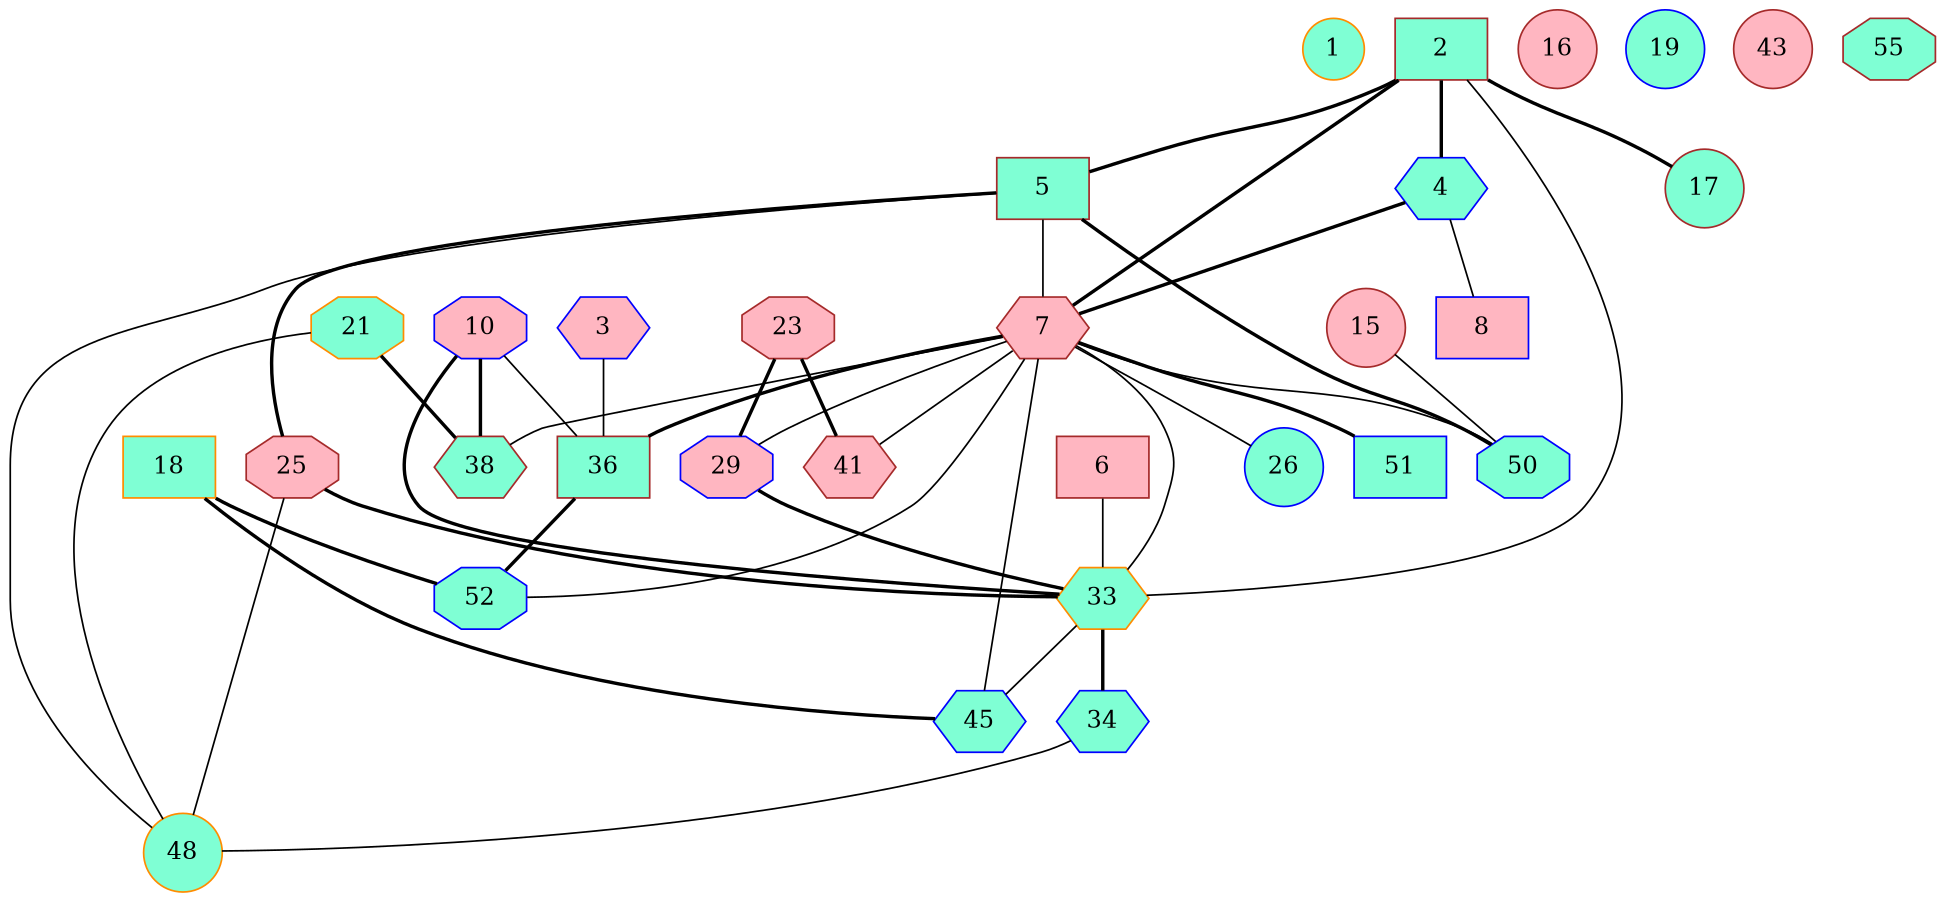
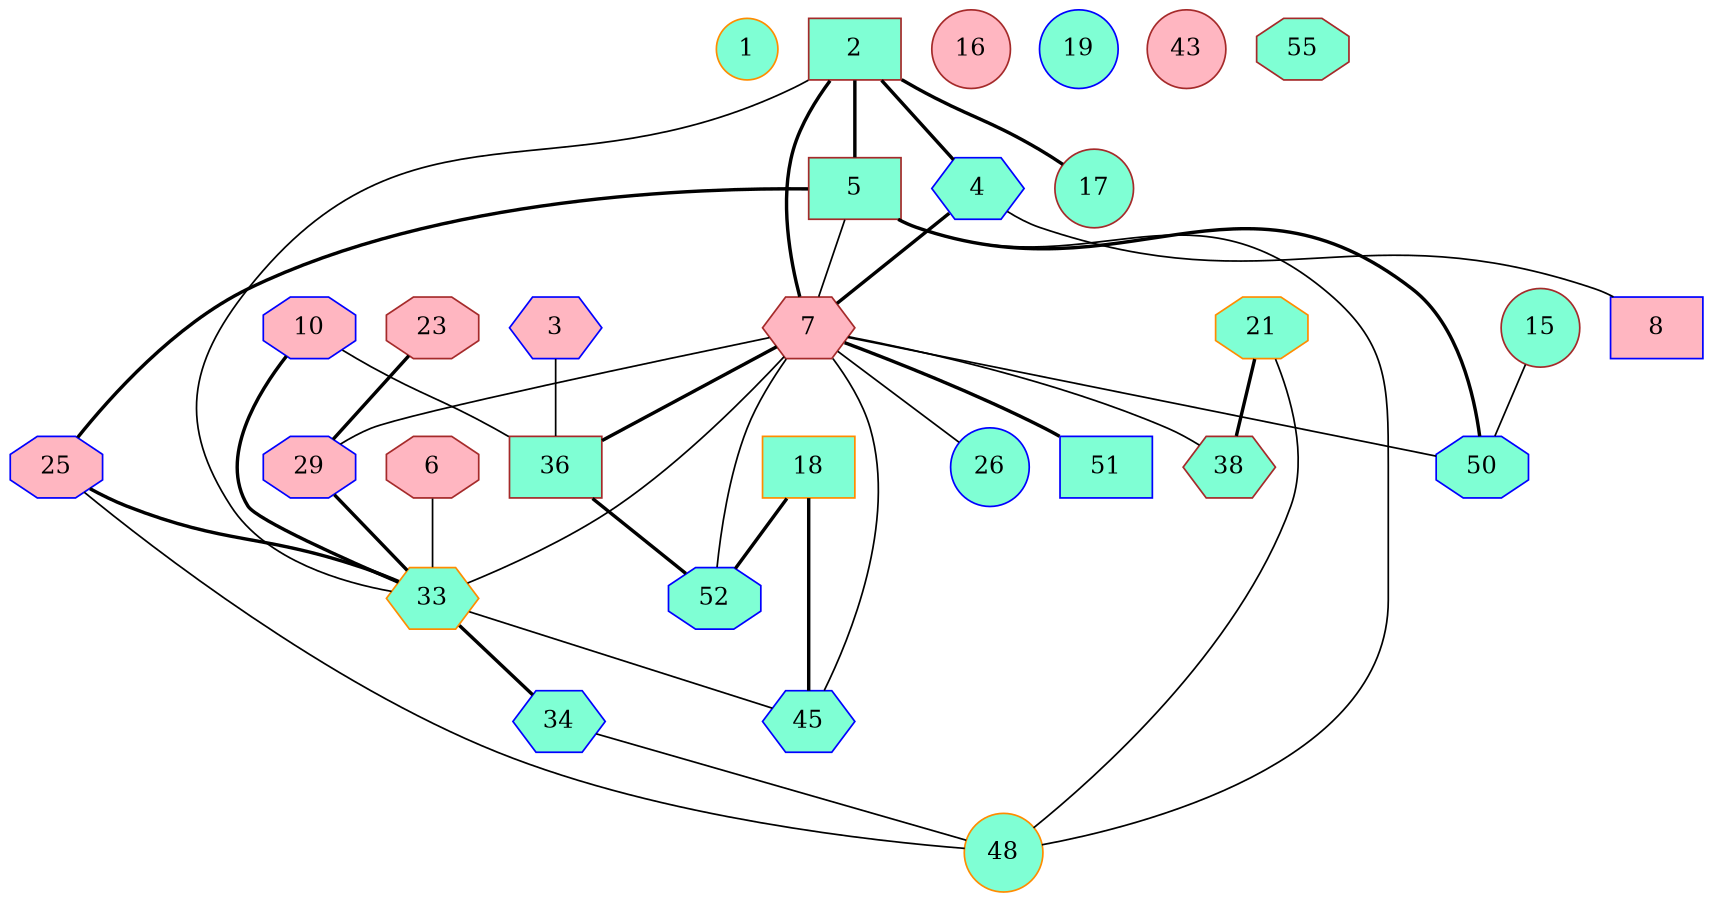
(1366, 328) -> (1540, 328)
(480, 398) -> none
(292, 467) -> (56, 467)
(850, 467) -> none
(1103, 467) -> (433, 467)
